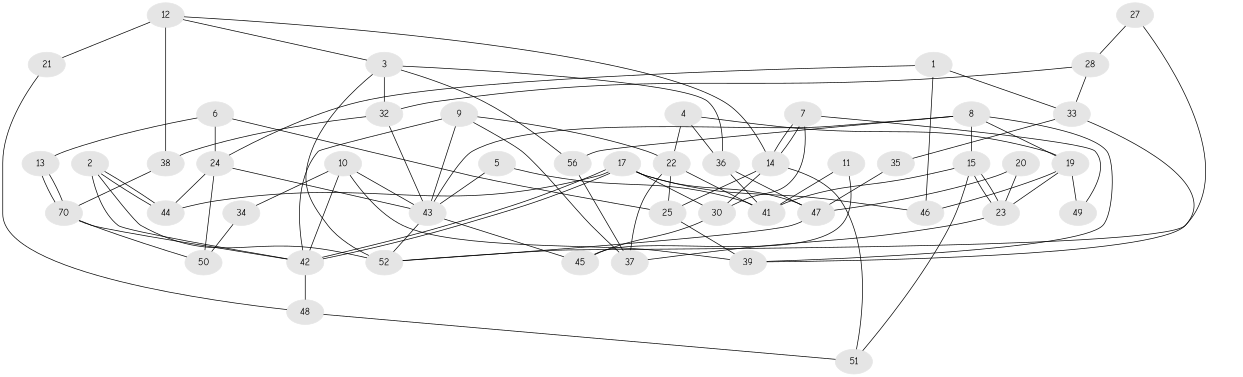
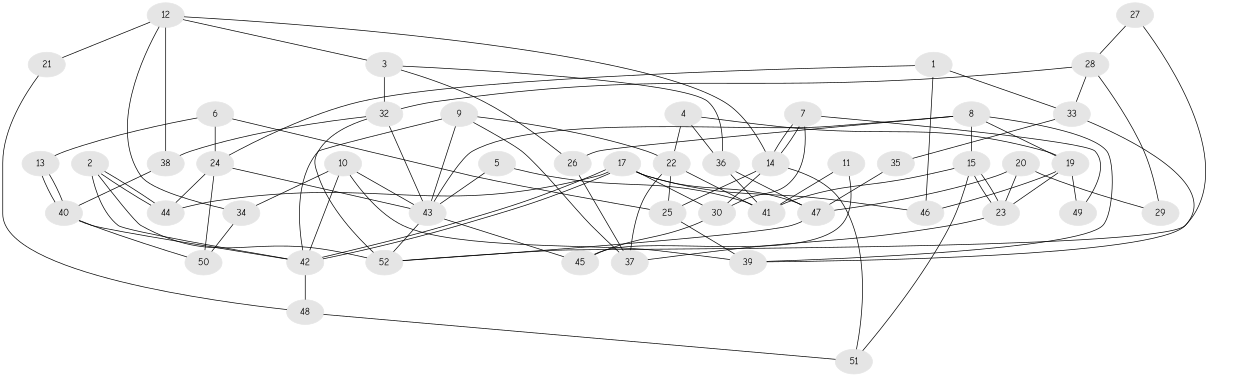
none -> (129, 145)
(310, 156) -> (320, 180)
(573, 164) -> (573, 164)
(64, 213) -> (64, 213)
none -> (1160, 213)
